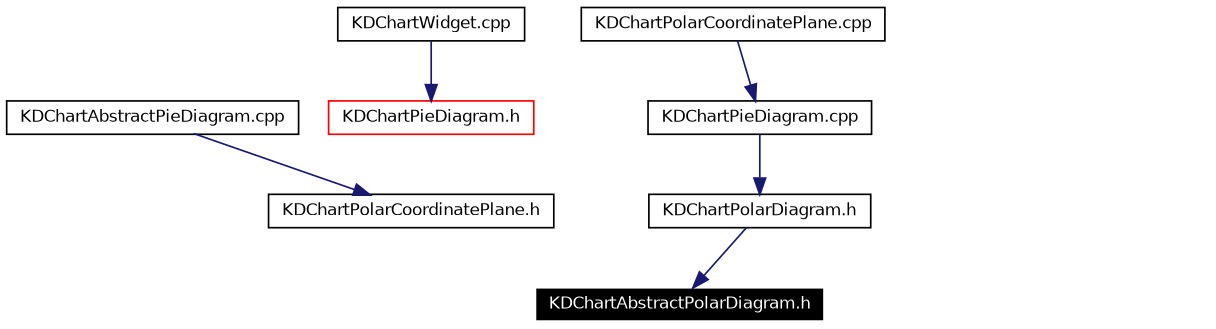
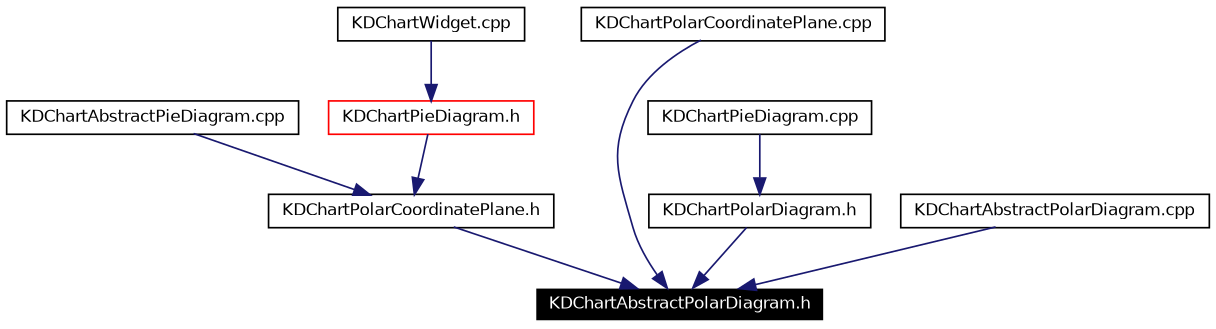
(744, 63) -> (619, 144)
none -> (423, 156)
none -> (1055, 211)
none -> (537, 255)
